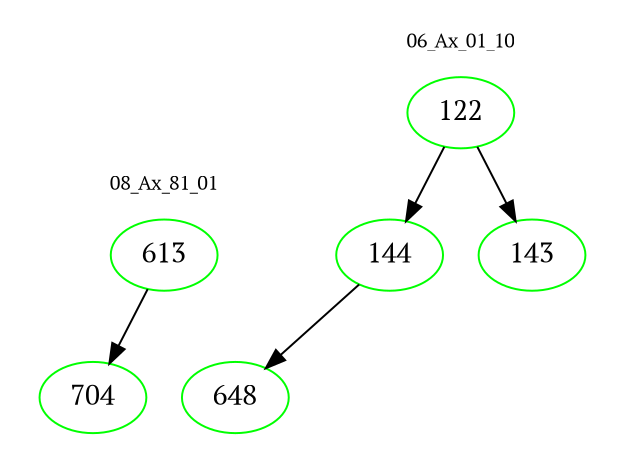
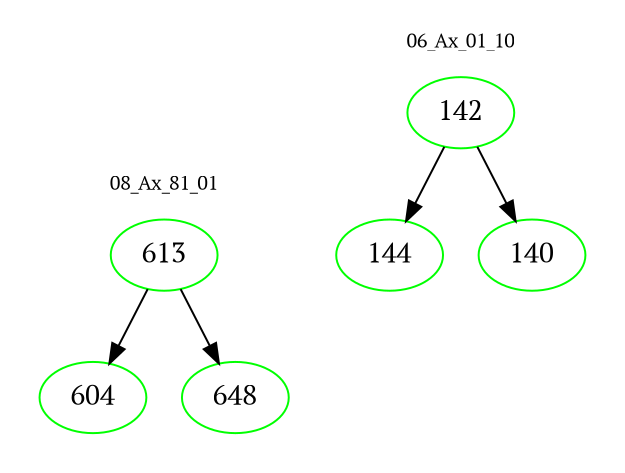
(461, 113) -> (461, 113)
(532, 255) -> (532, 255)
(320, 320) -> (195, 317)
(93, 398) -> (93, 398)
